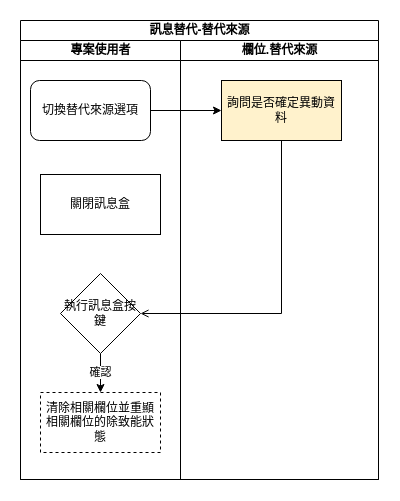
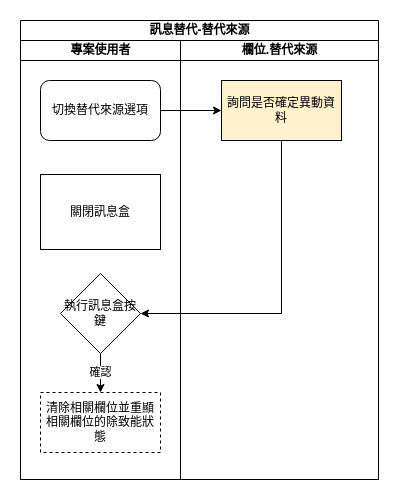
(91, 111) -> (101, 111)
(101, 205) -> (101, 212)
(147, 314) -> (149, 314)
